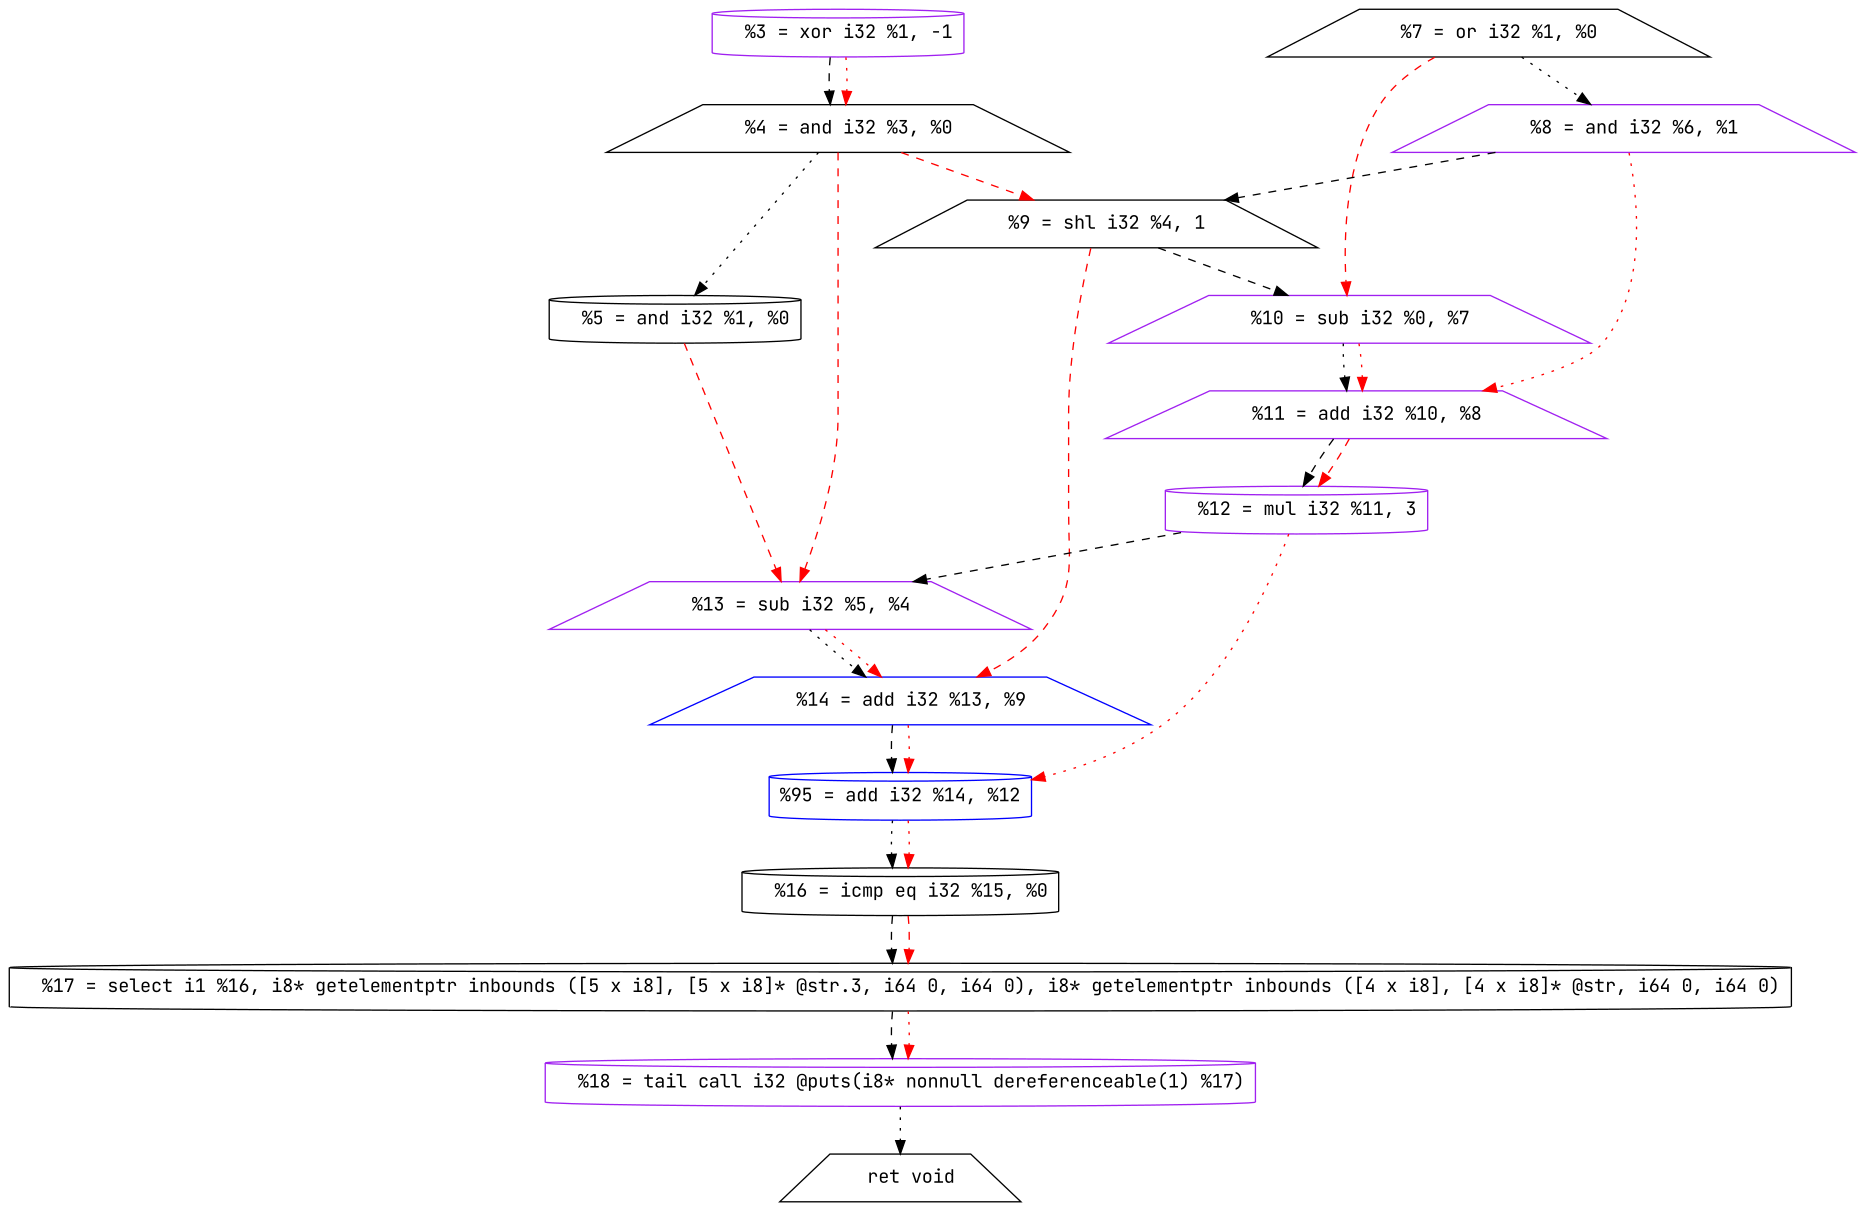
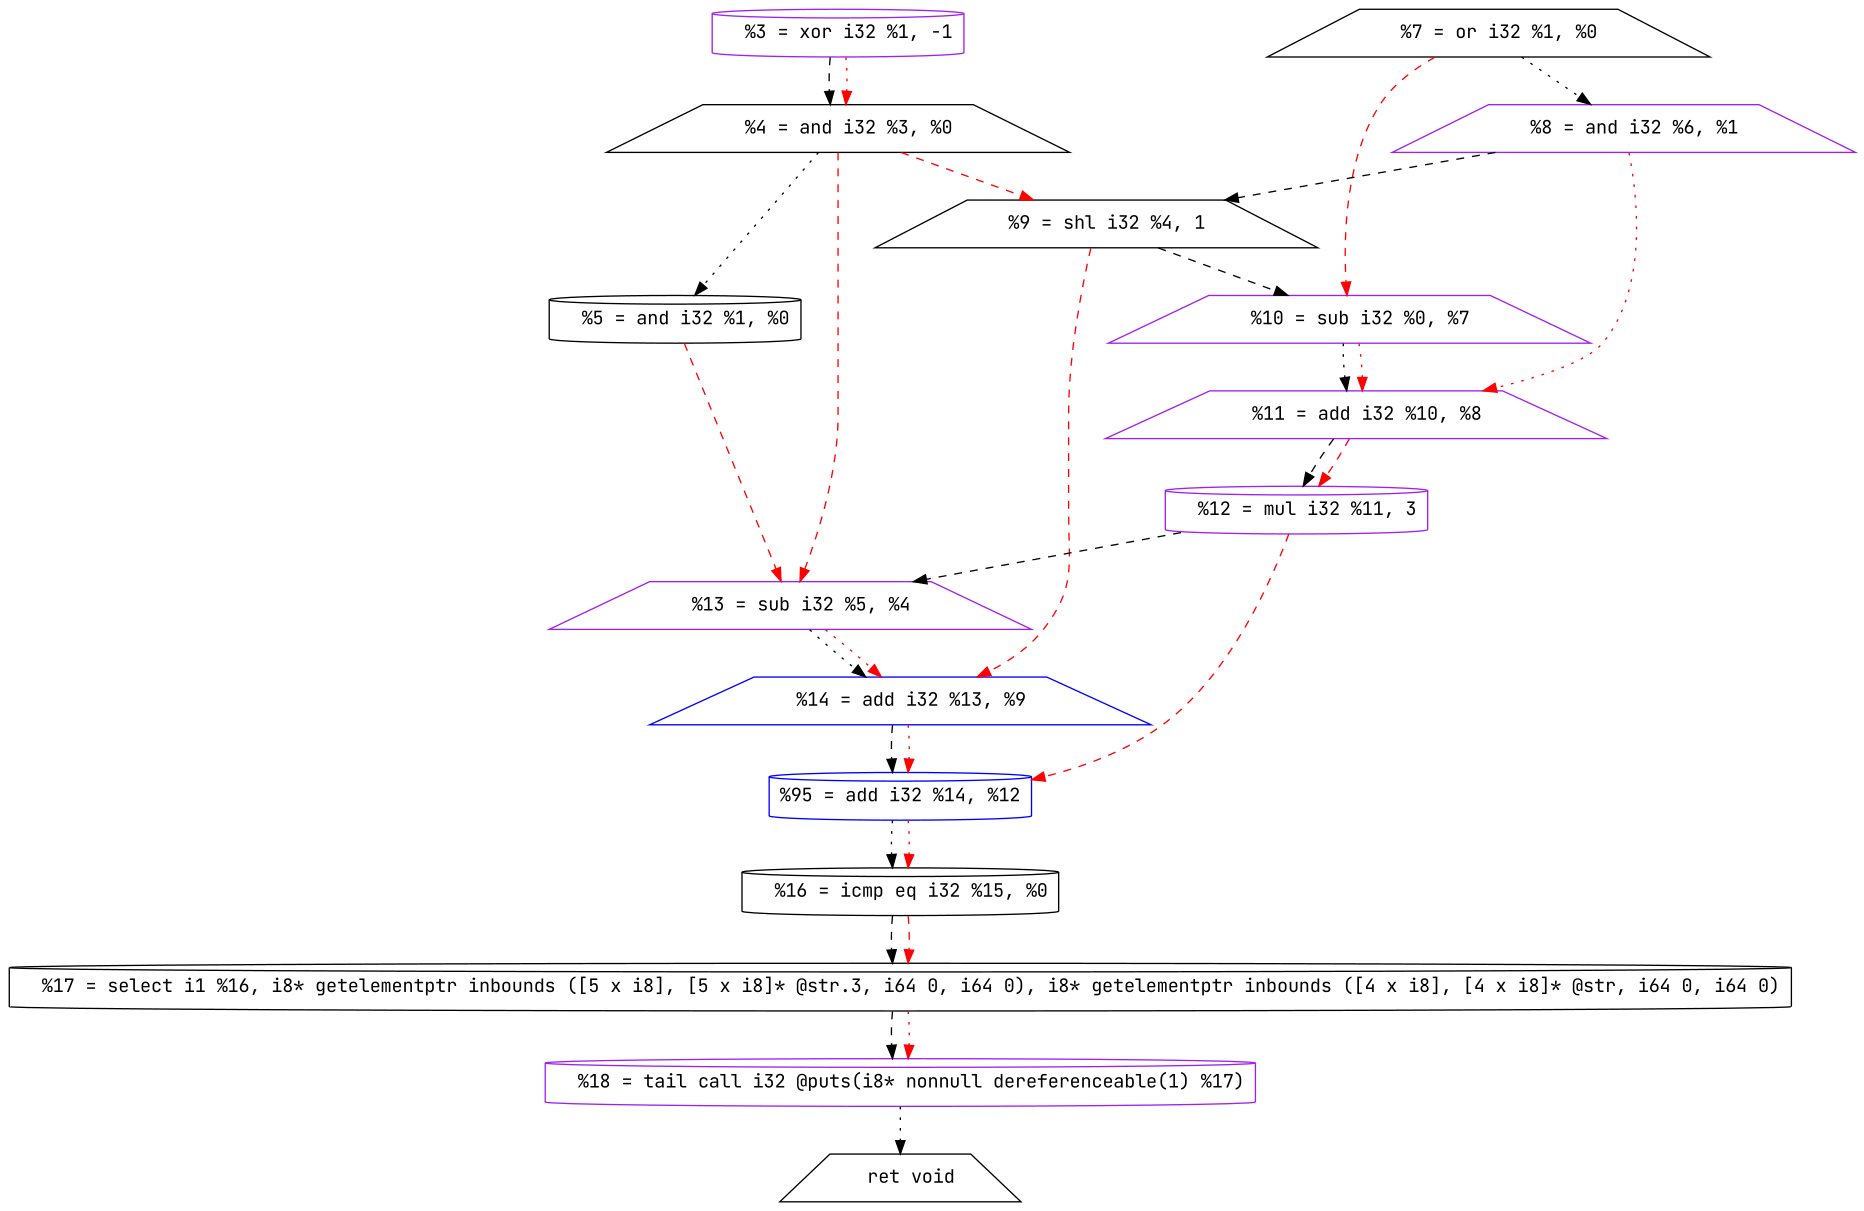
(1200, 690) -> (1200, 690)
